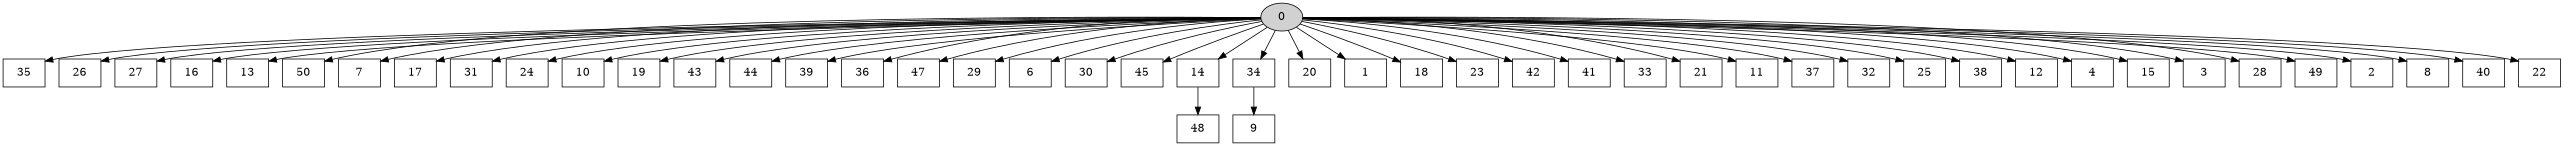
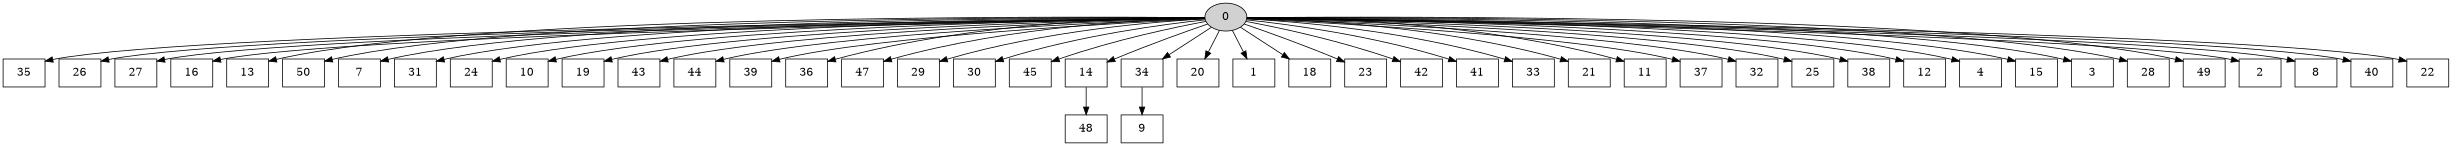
(415, 73) -> none
(1030, 73) -> none
